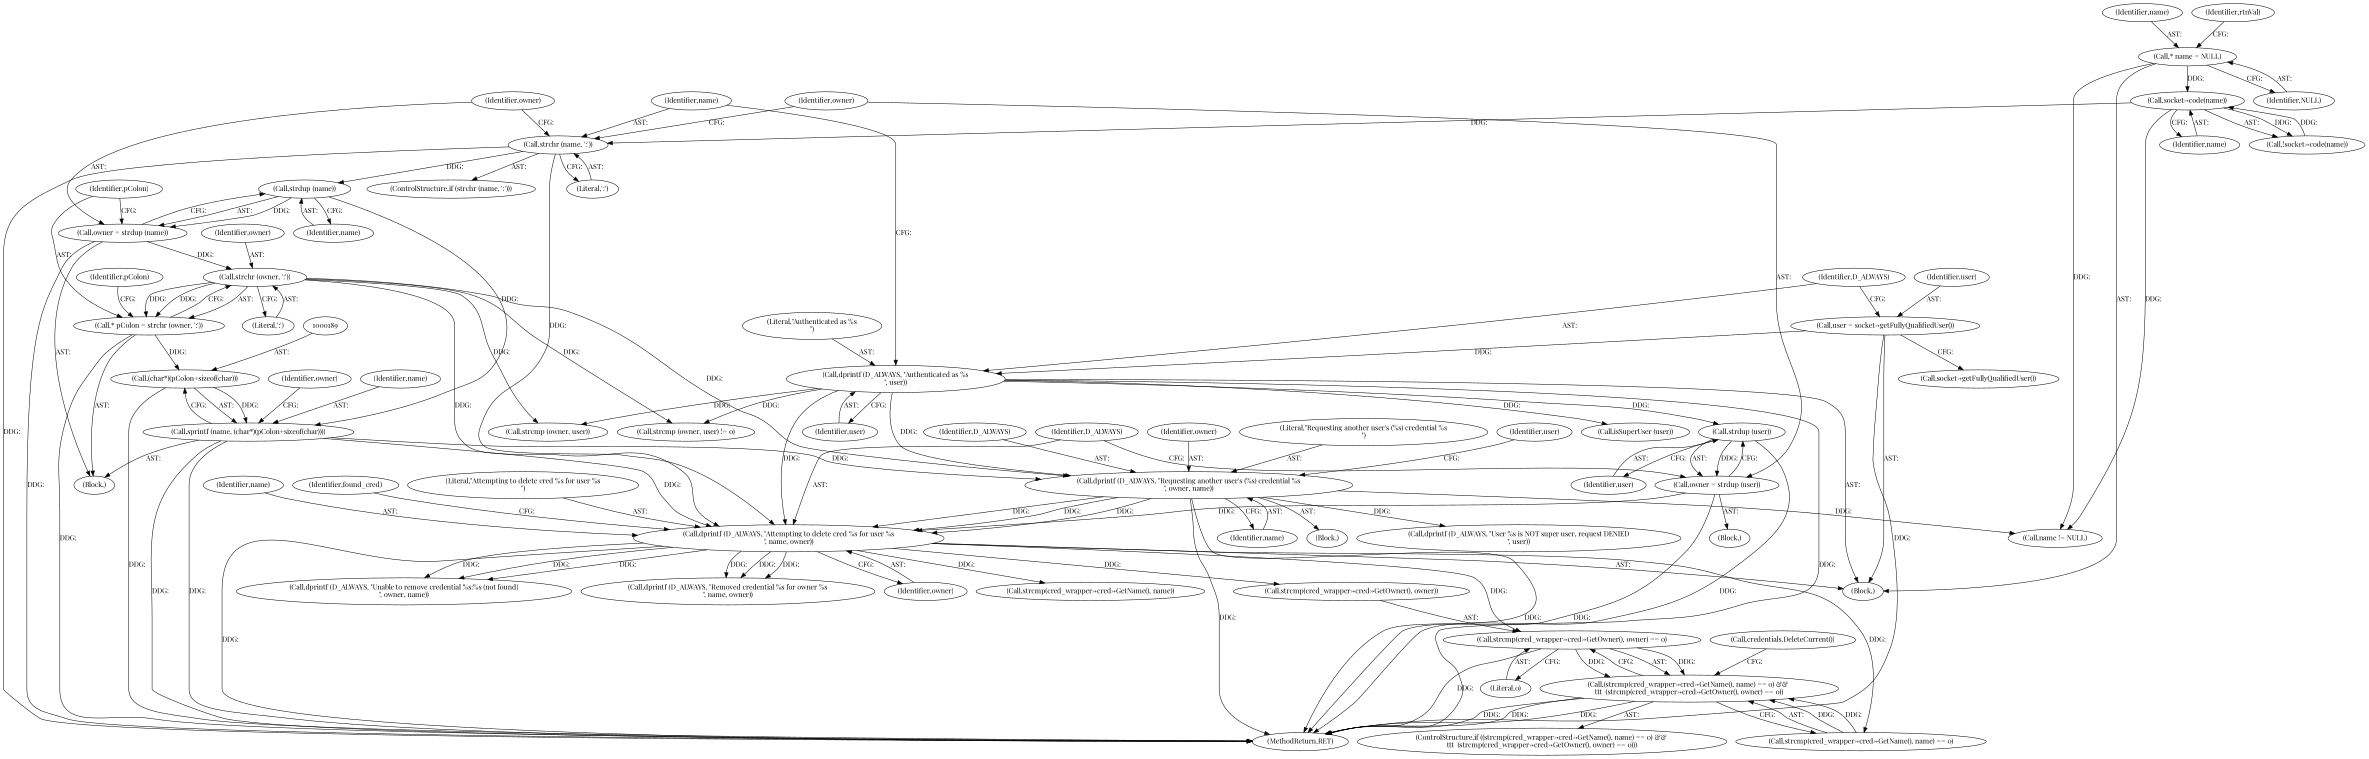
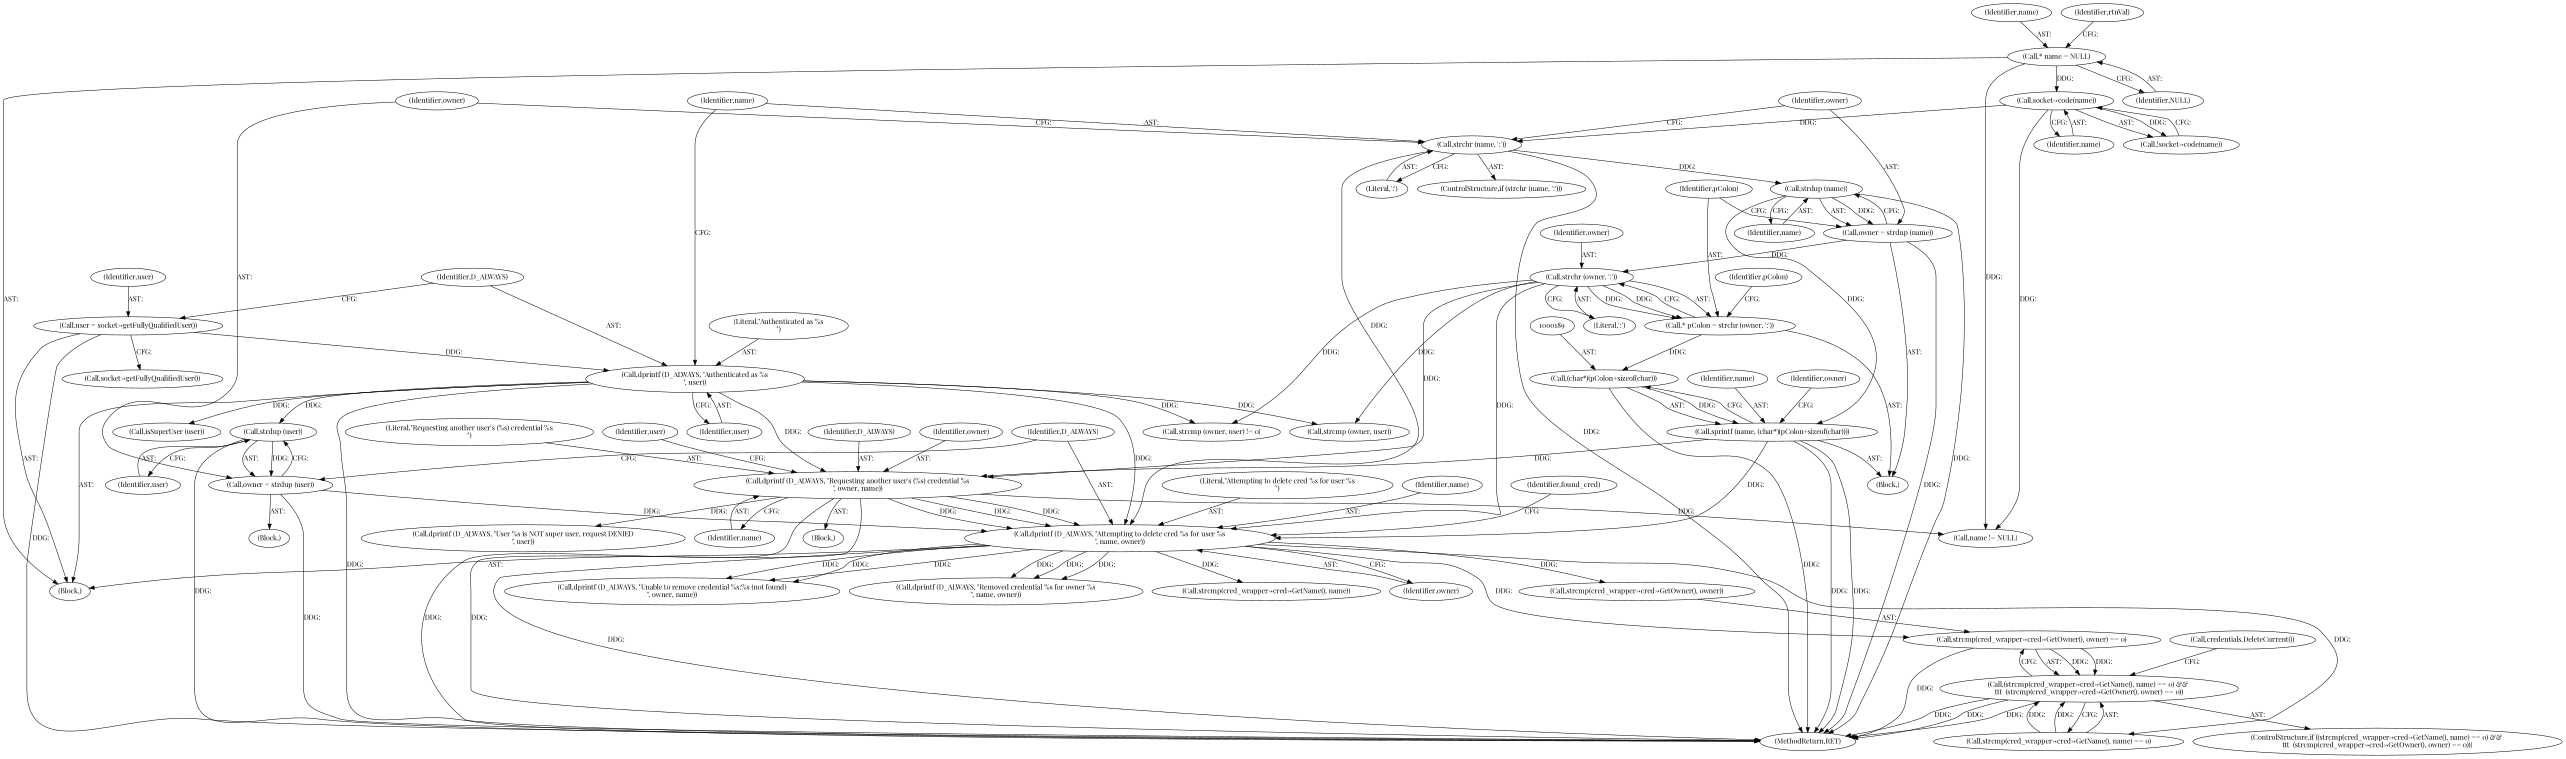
(2310, 123) -> (2184, 123)
(1506, 689) -> none
(217, 724) -> (1955, 439)
